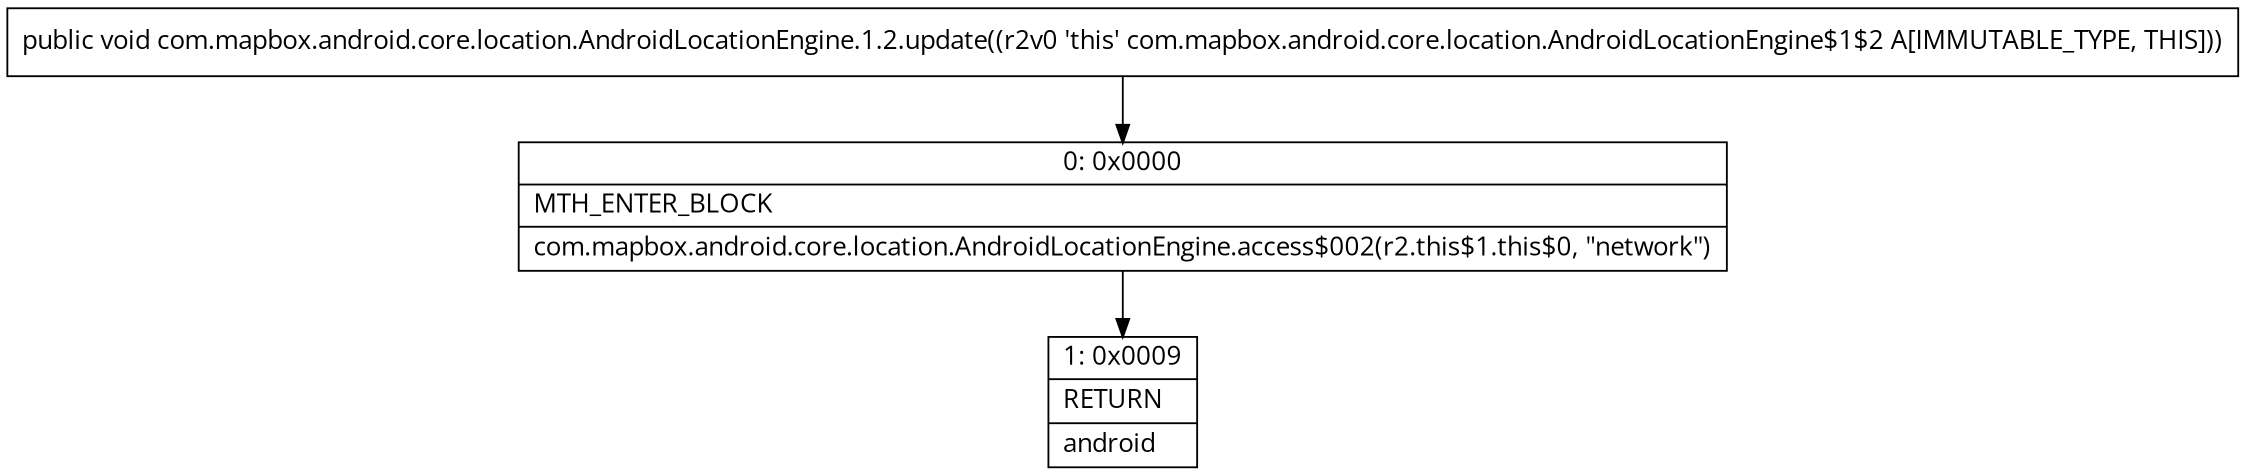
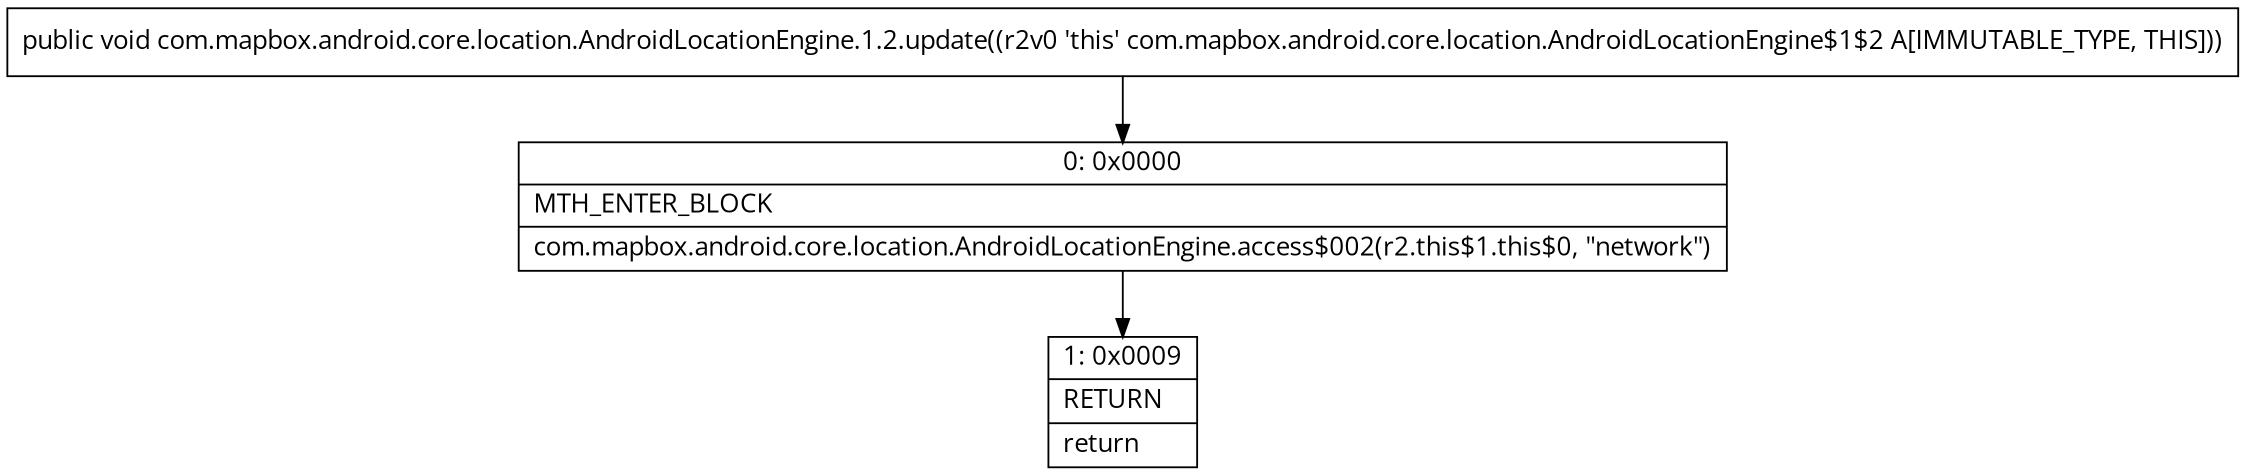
(1110, 444) -> (1102, 444)
